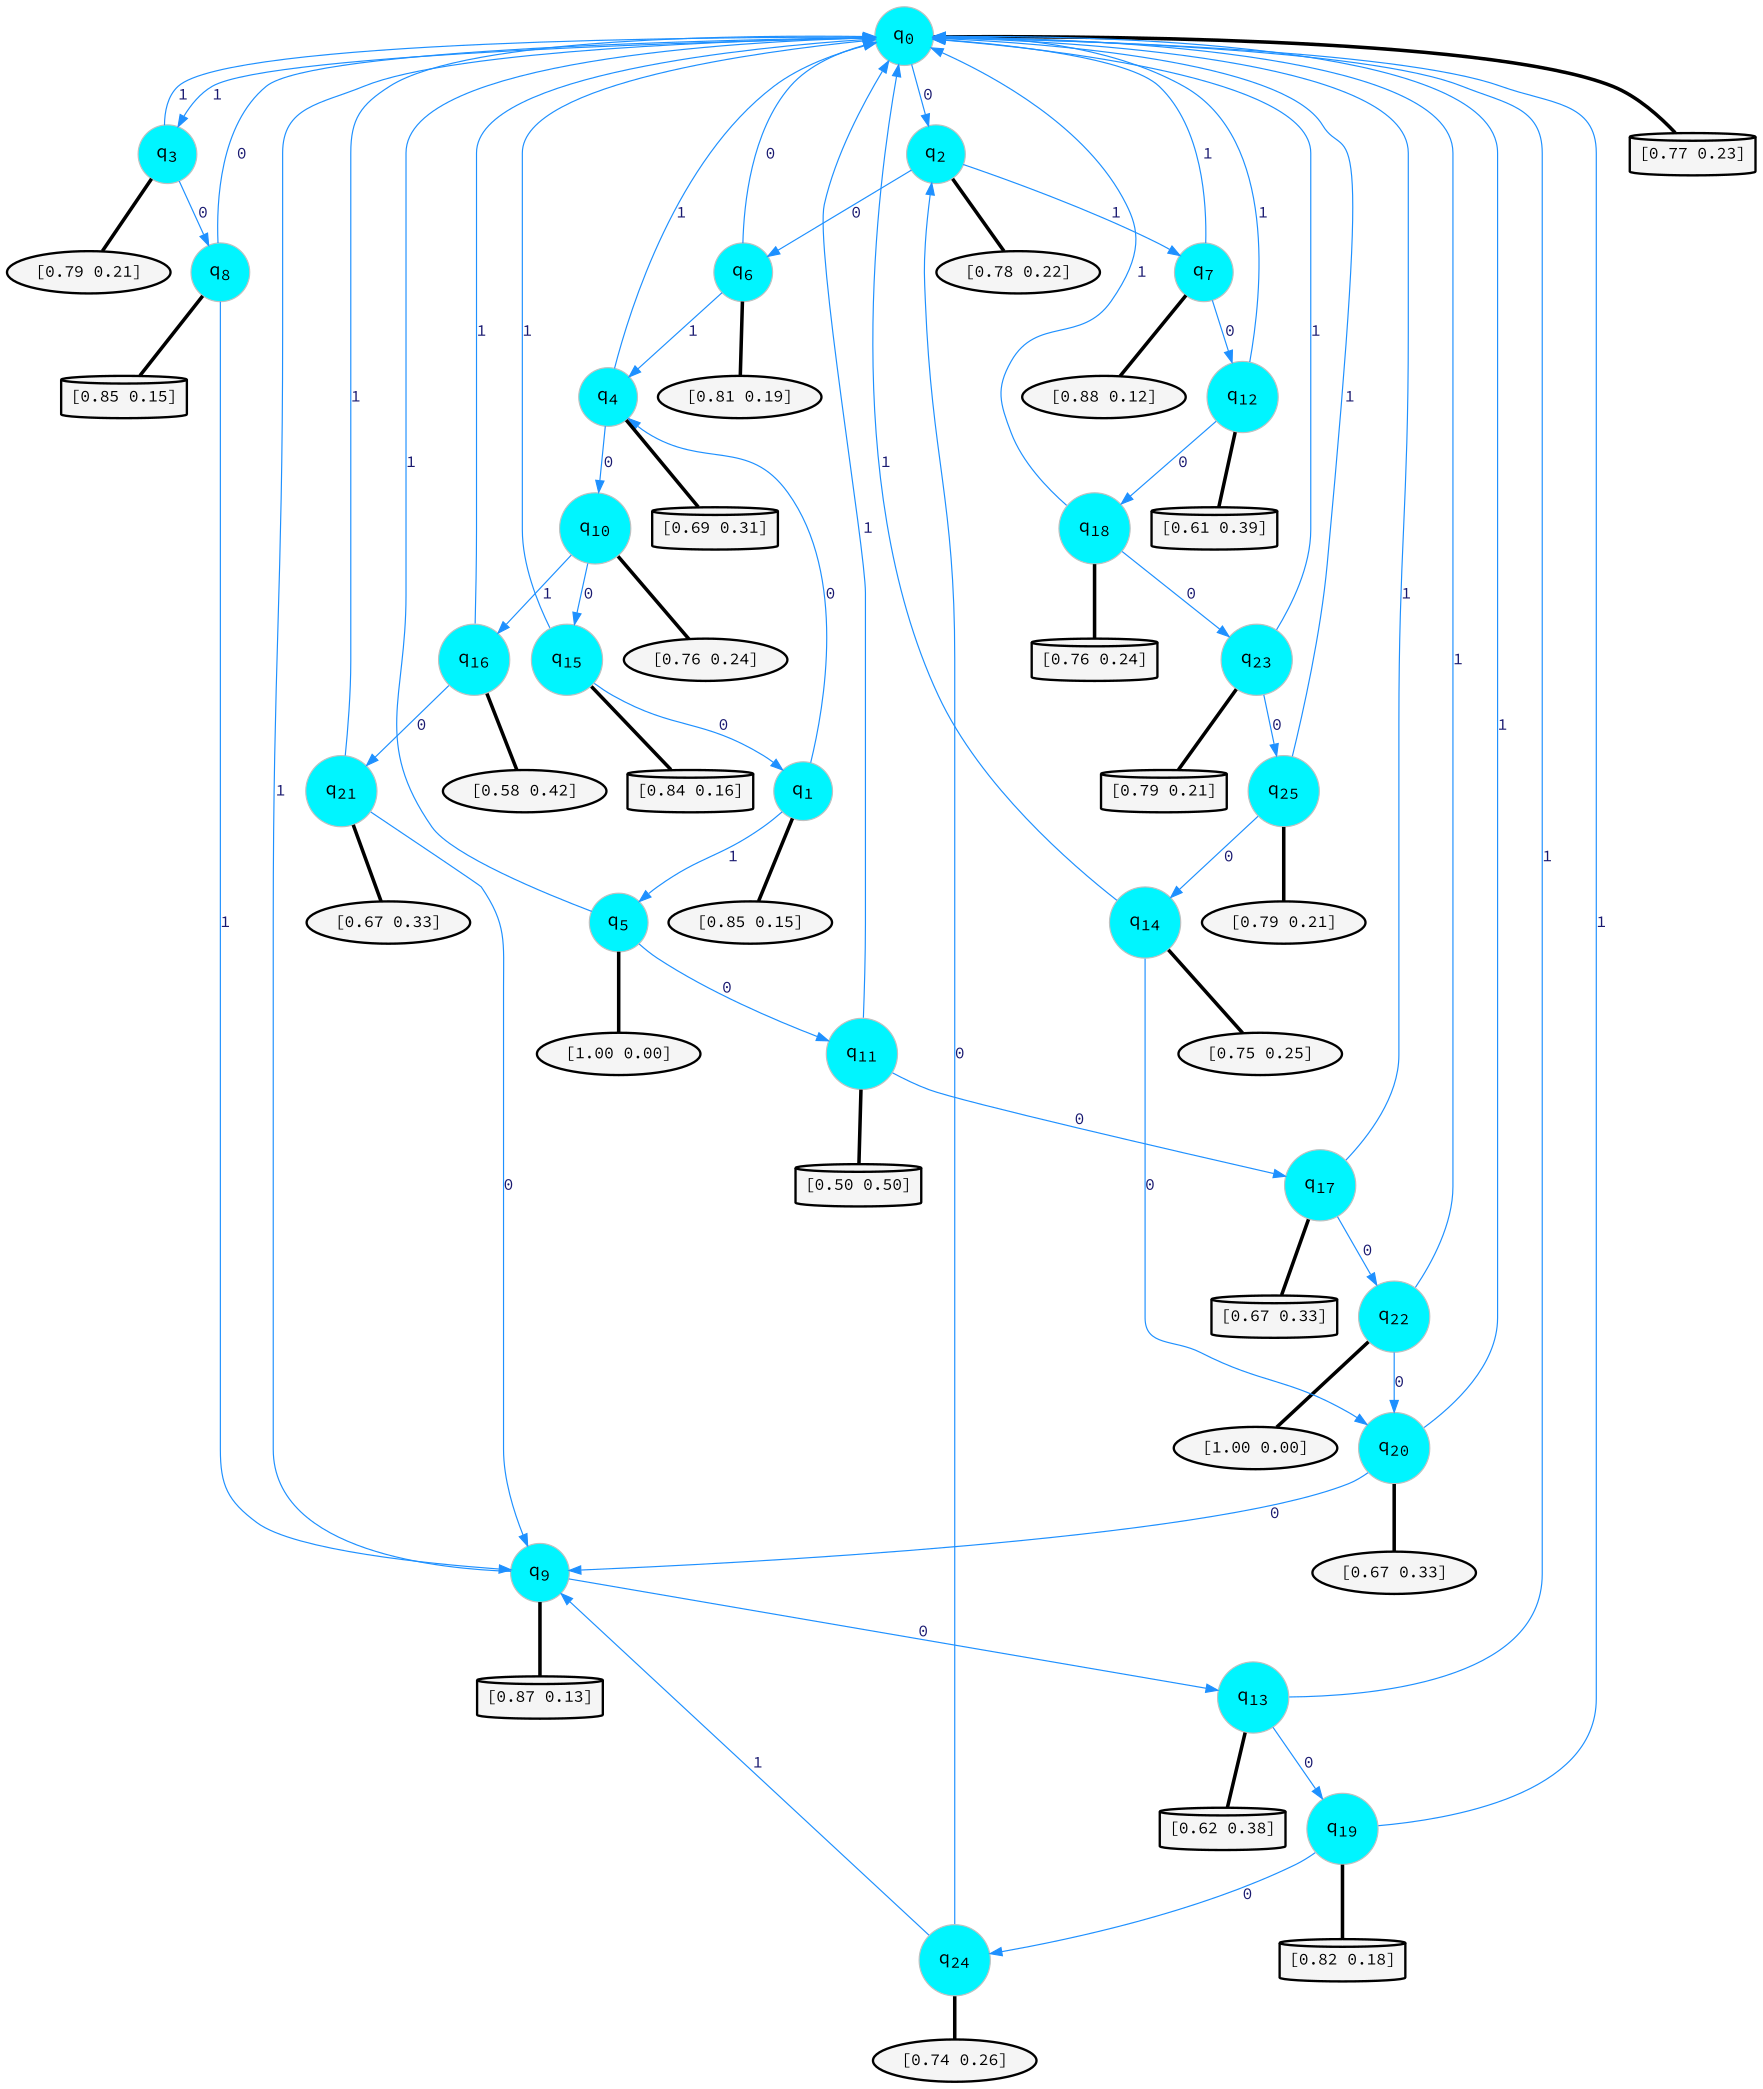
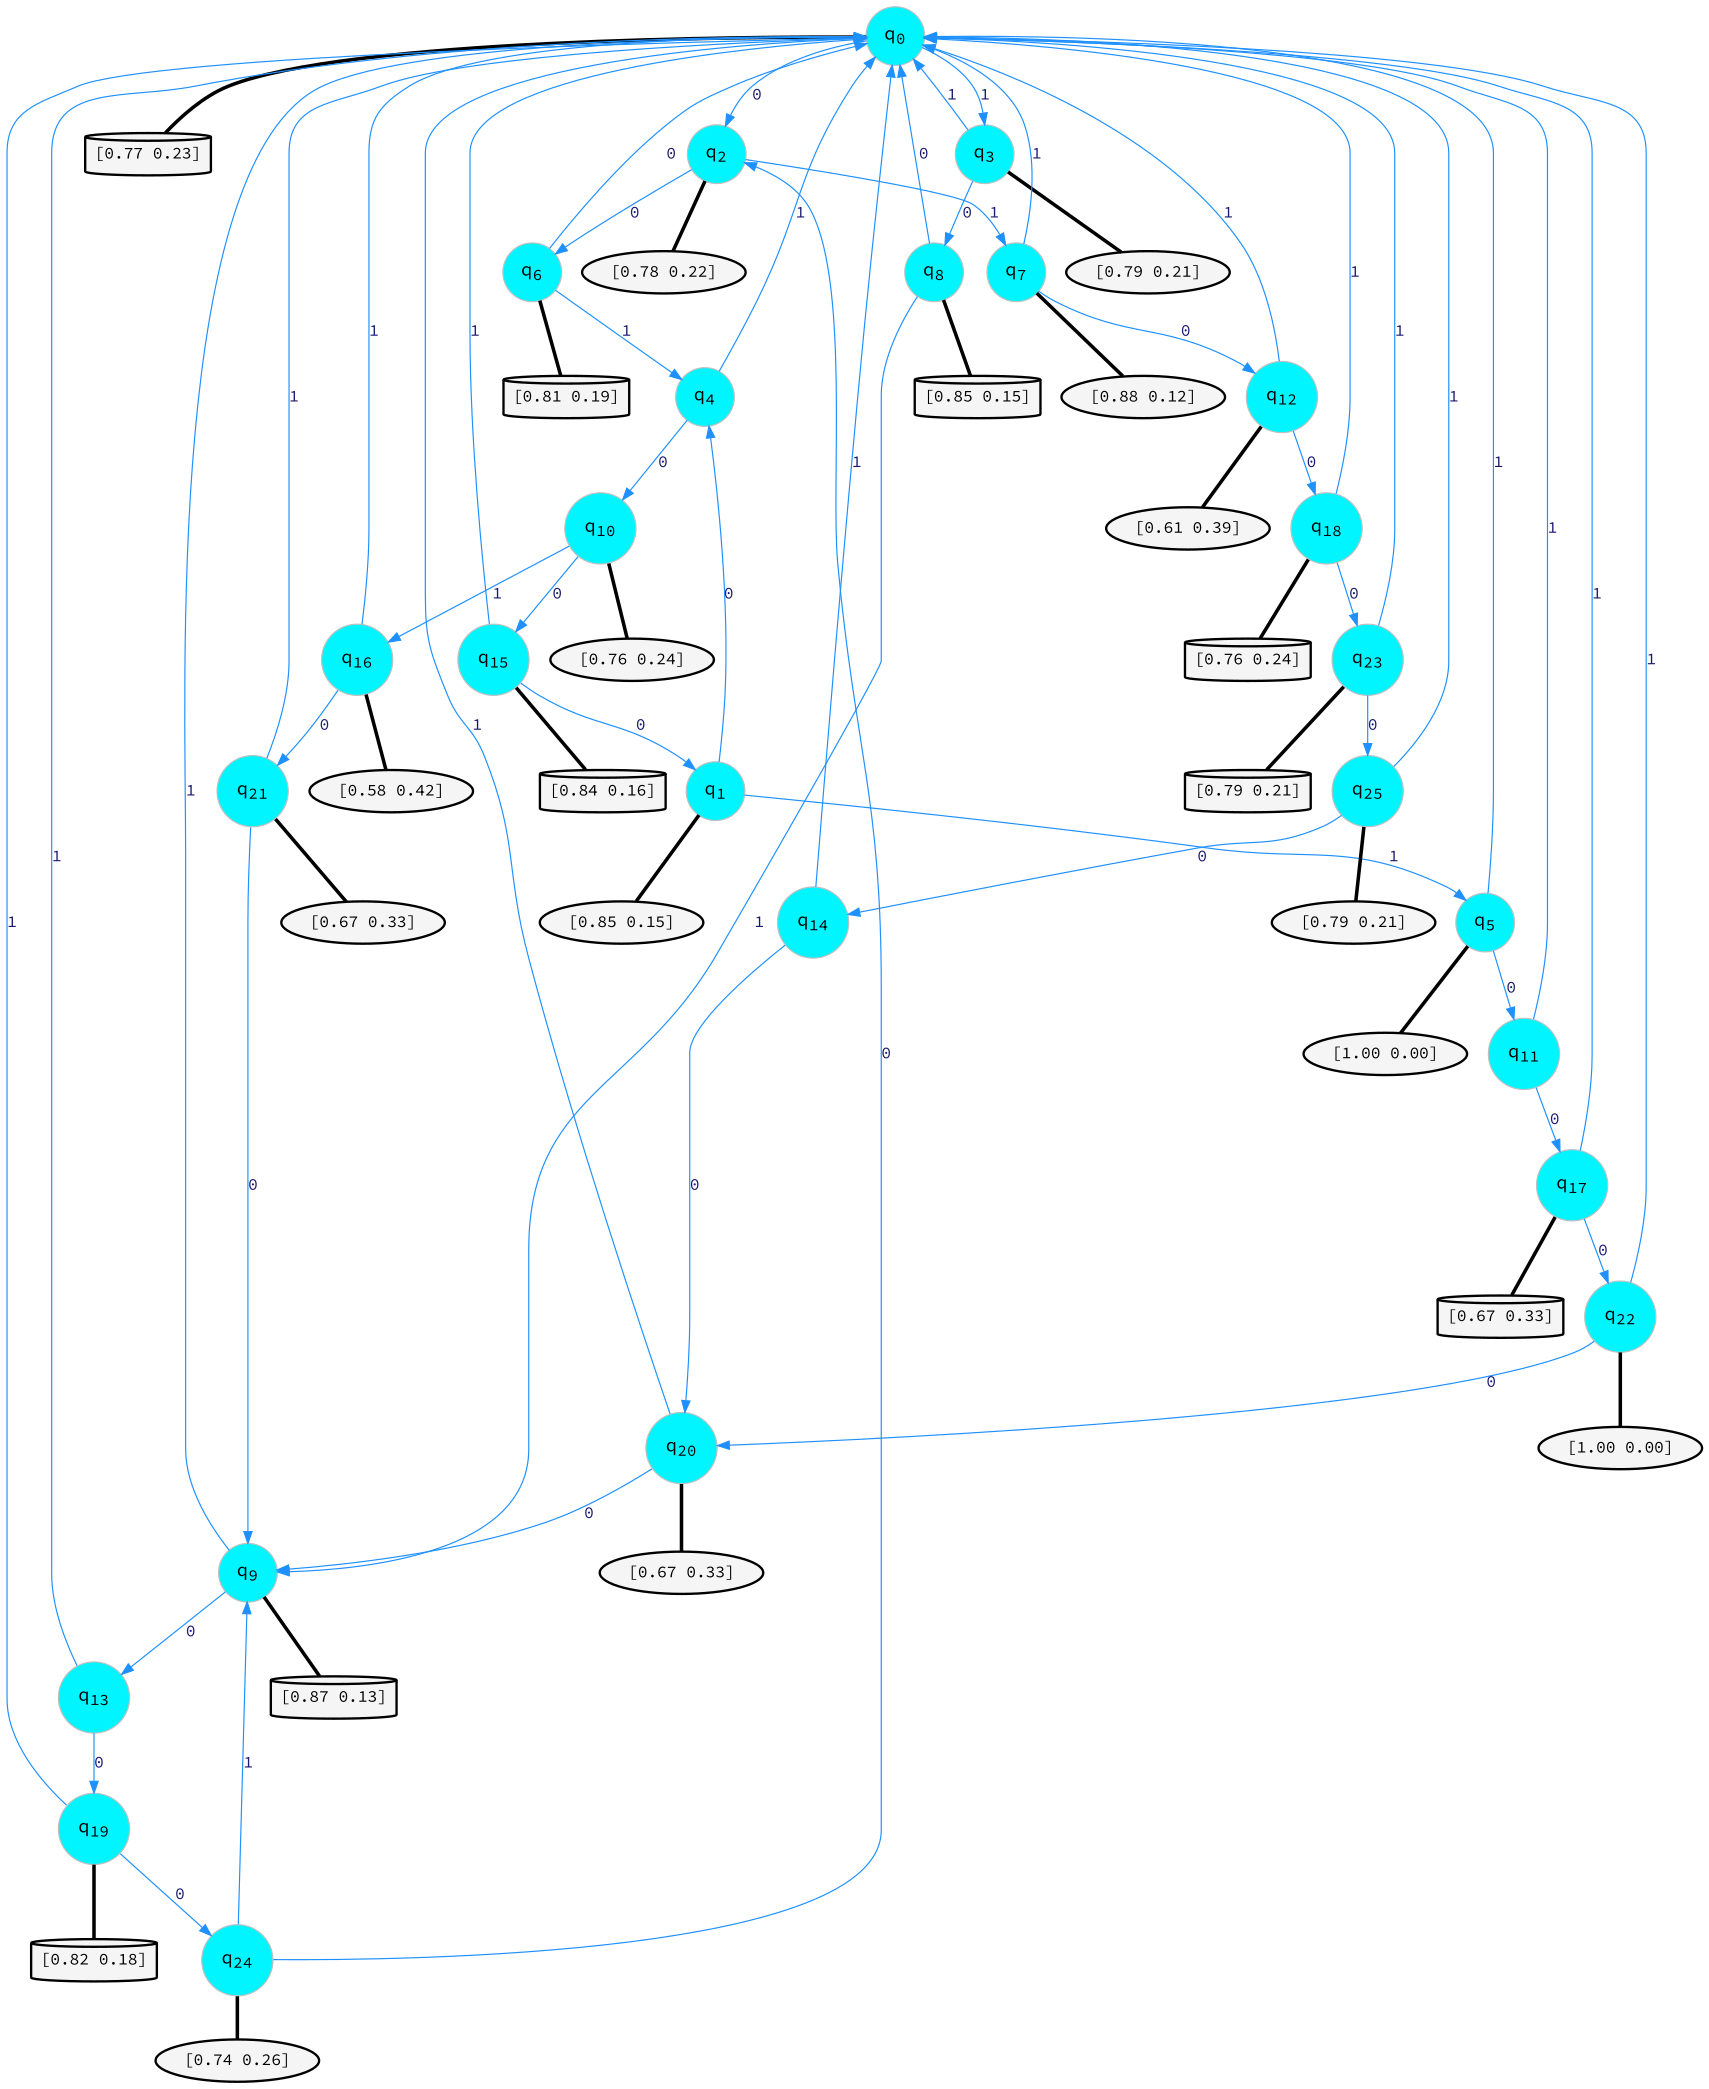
(740, 397) -> (566, 397)
(715, 528) -> none
(1214, 528) -> (1188, 528)
(1260, 1054) -> none
(858, 1185) -> none
(1223, 1829) -> none
